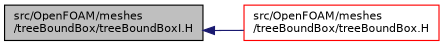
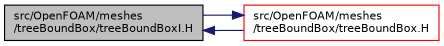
none -> (218, 15)
